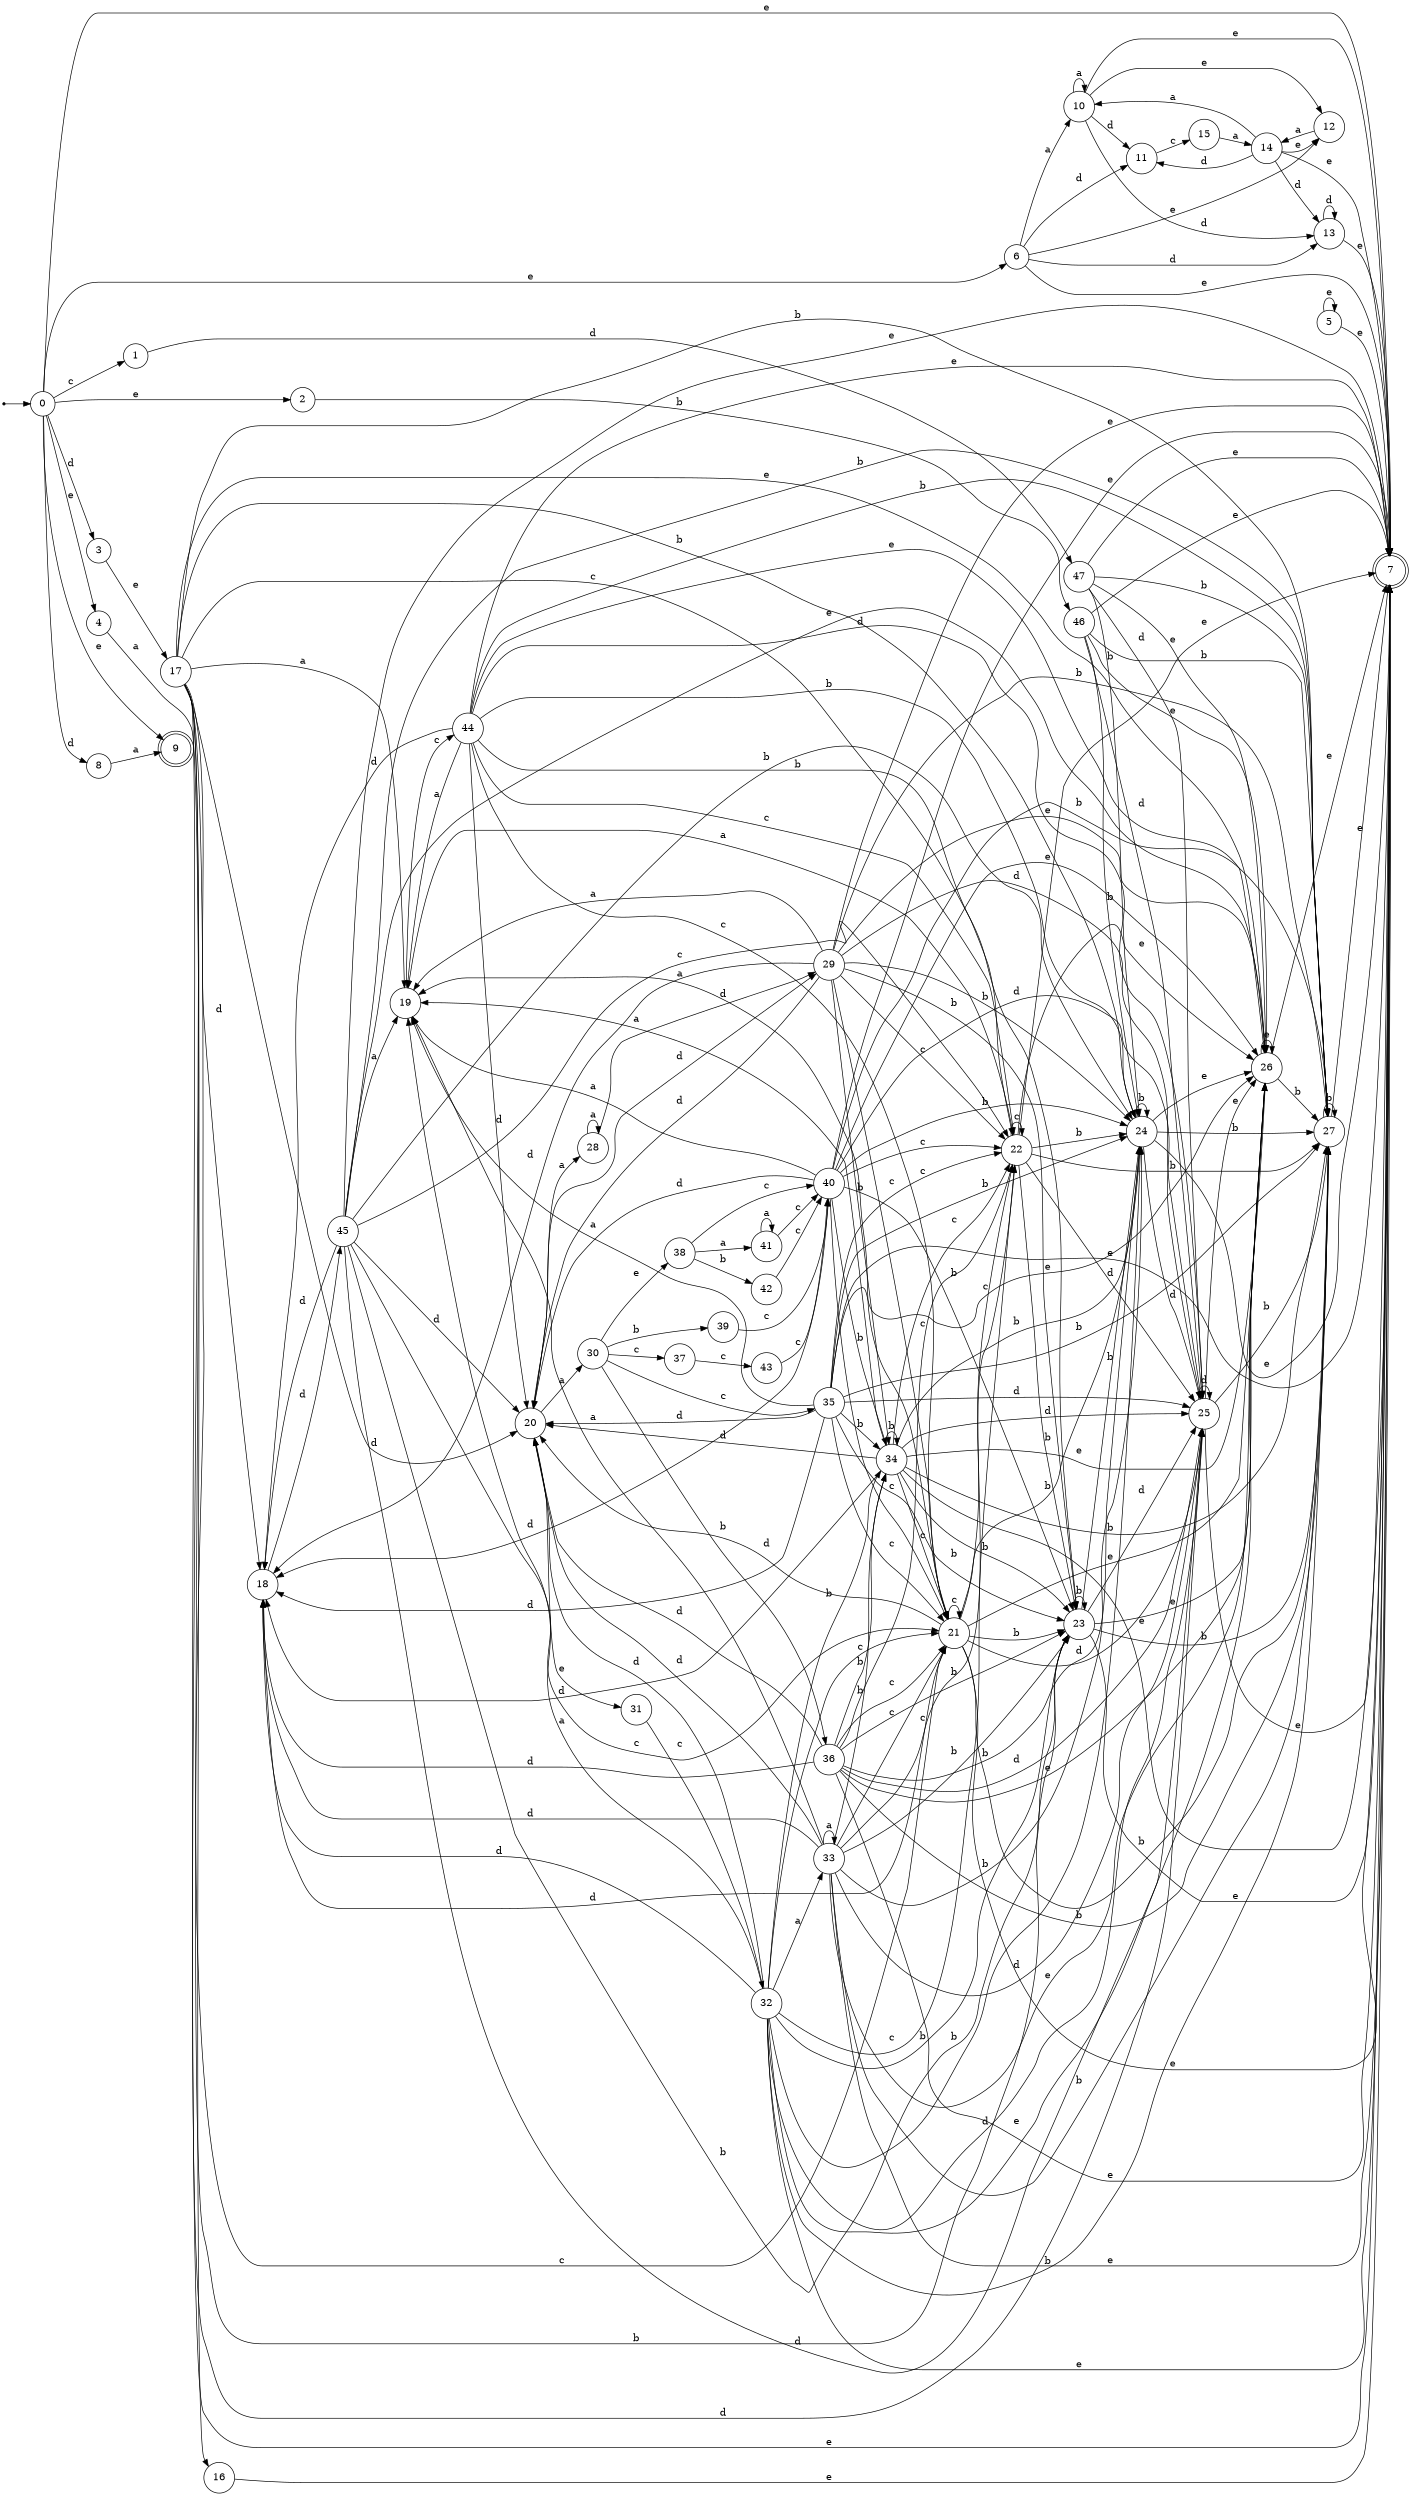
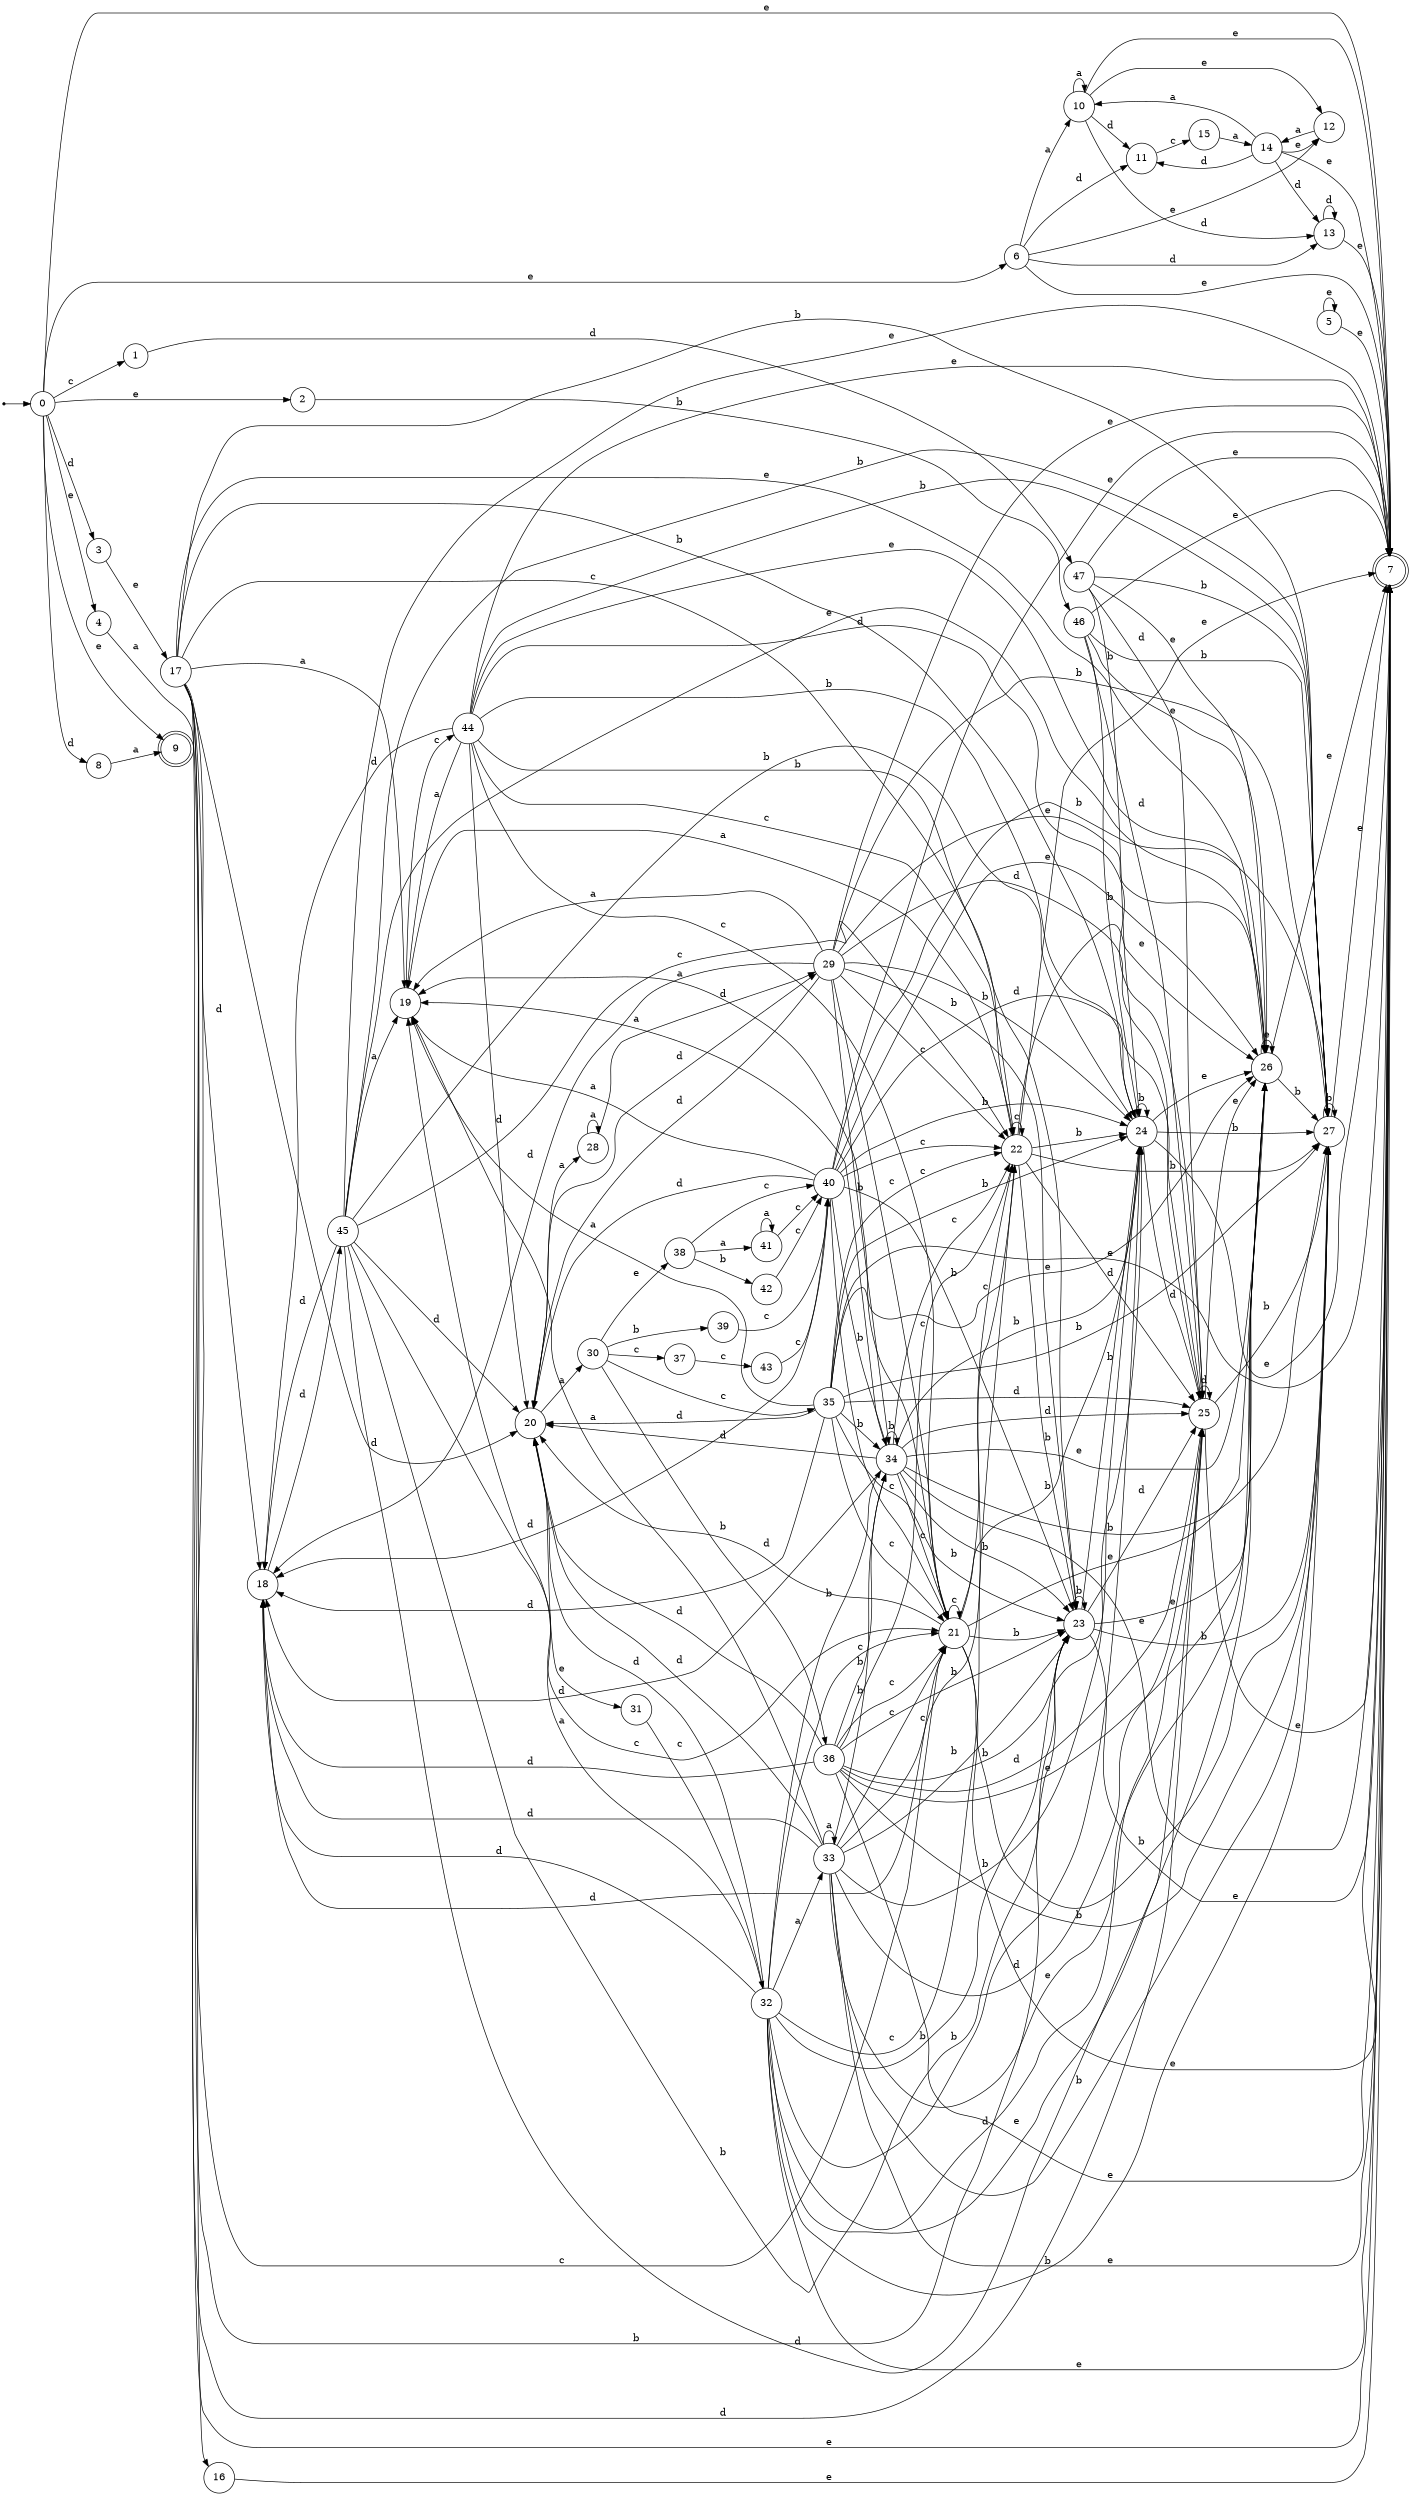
(1133, 1624) -> none
